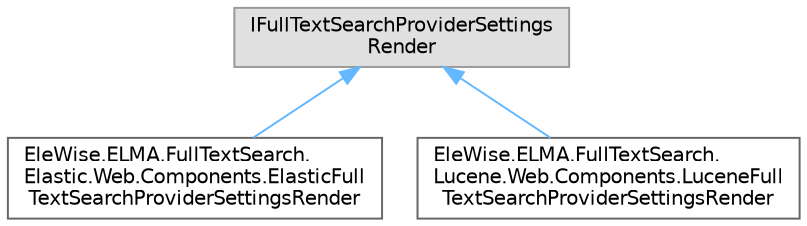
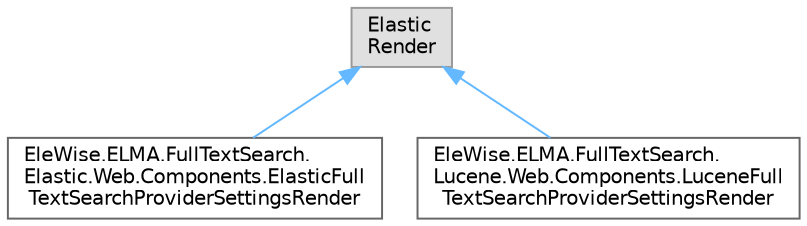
(402, 37) -> (402, 37)
